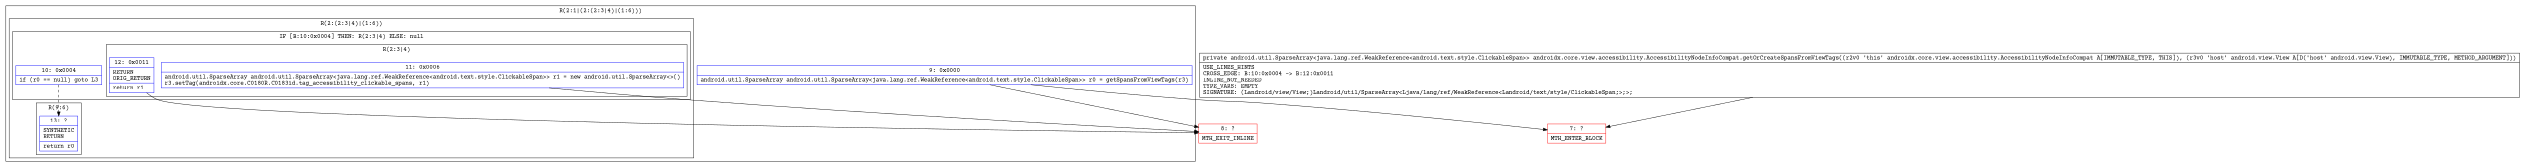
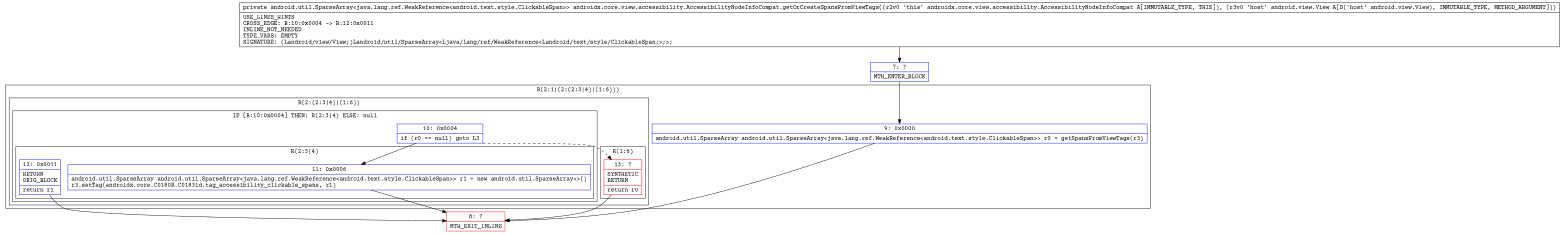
(132, 78) -> (40, 180)
(1287, 105) -> (900, 101)
(59, 108) -> (623, 151)
(59, 134) -> (623, 177)
(1577, 134) -> (900, 72)
none -> (391, 153)
none -> (569, 215)
